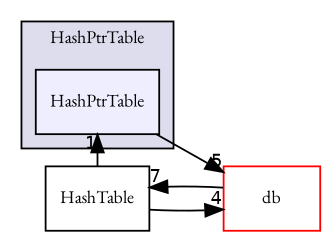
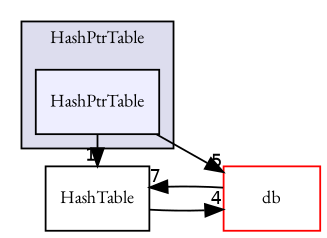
(97, 159) -> (97, 141)
